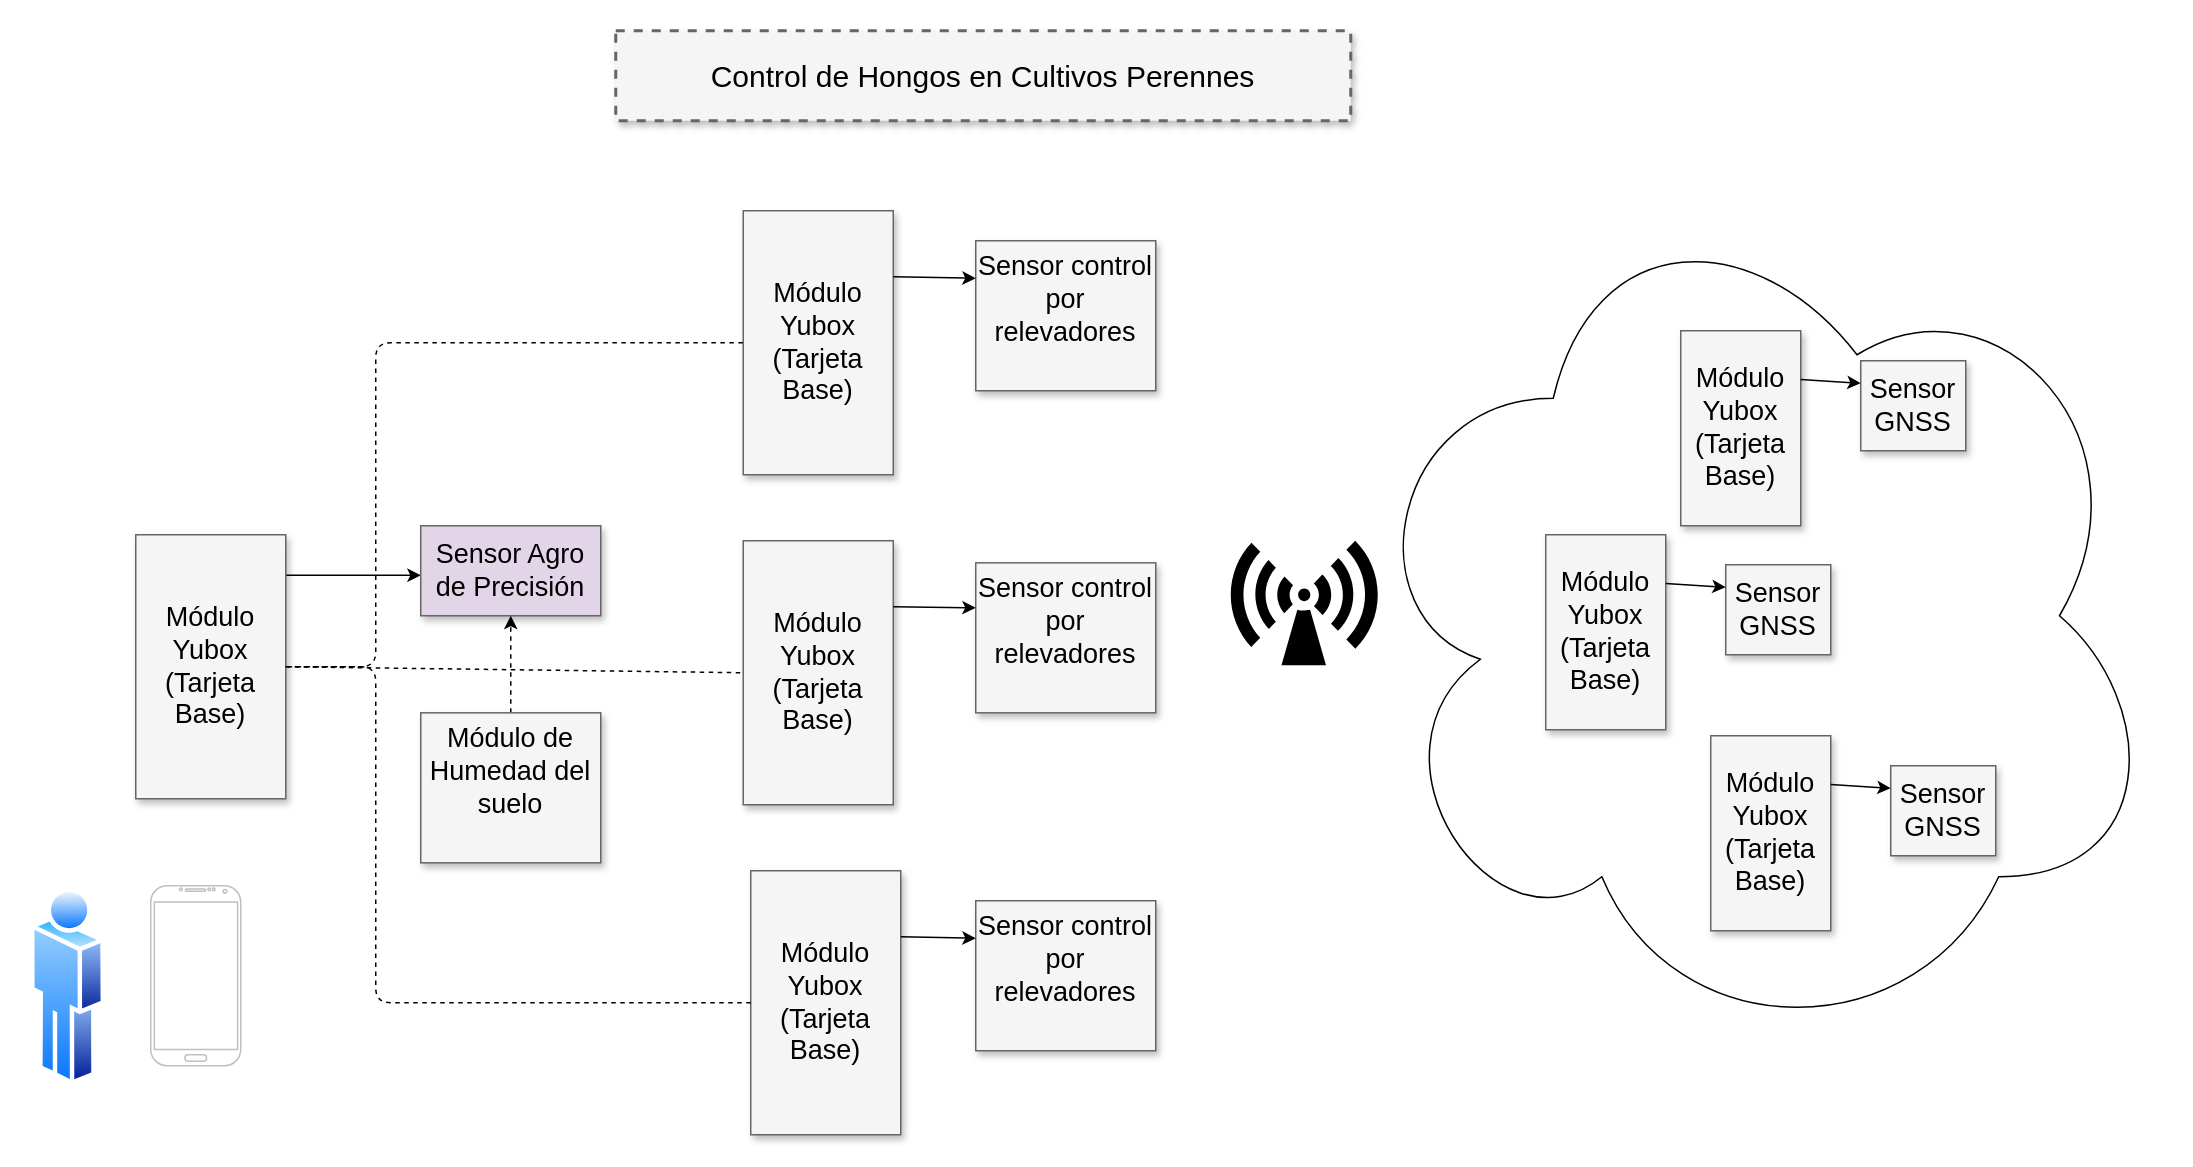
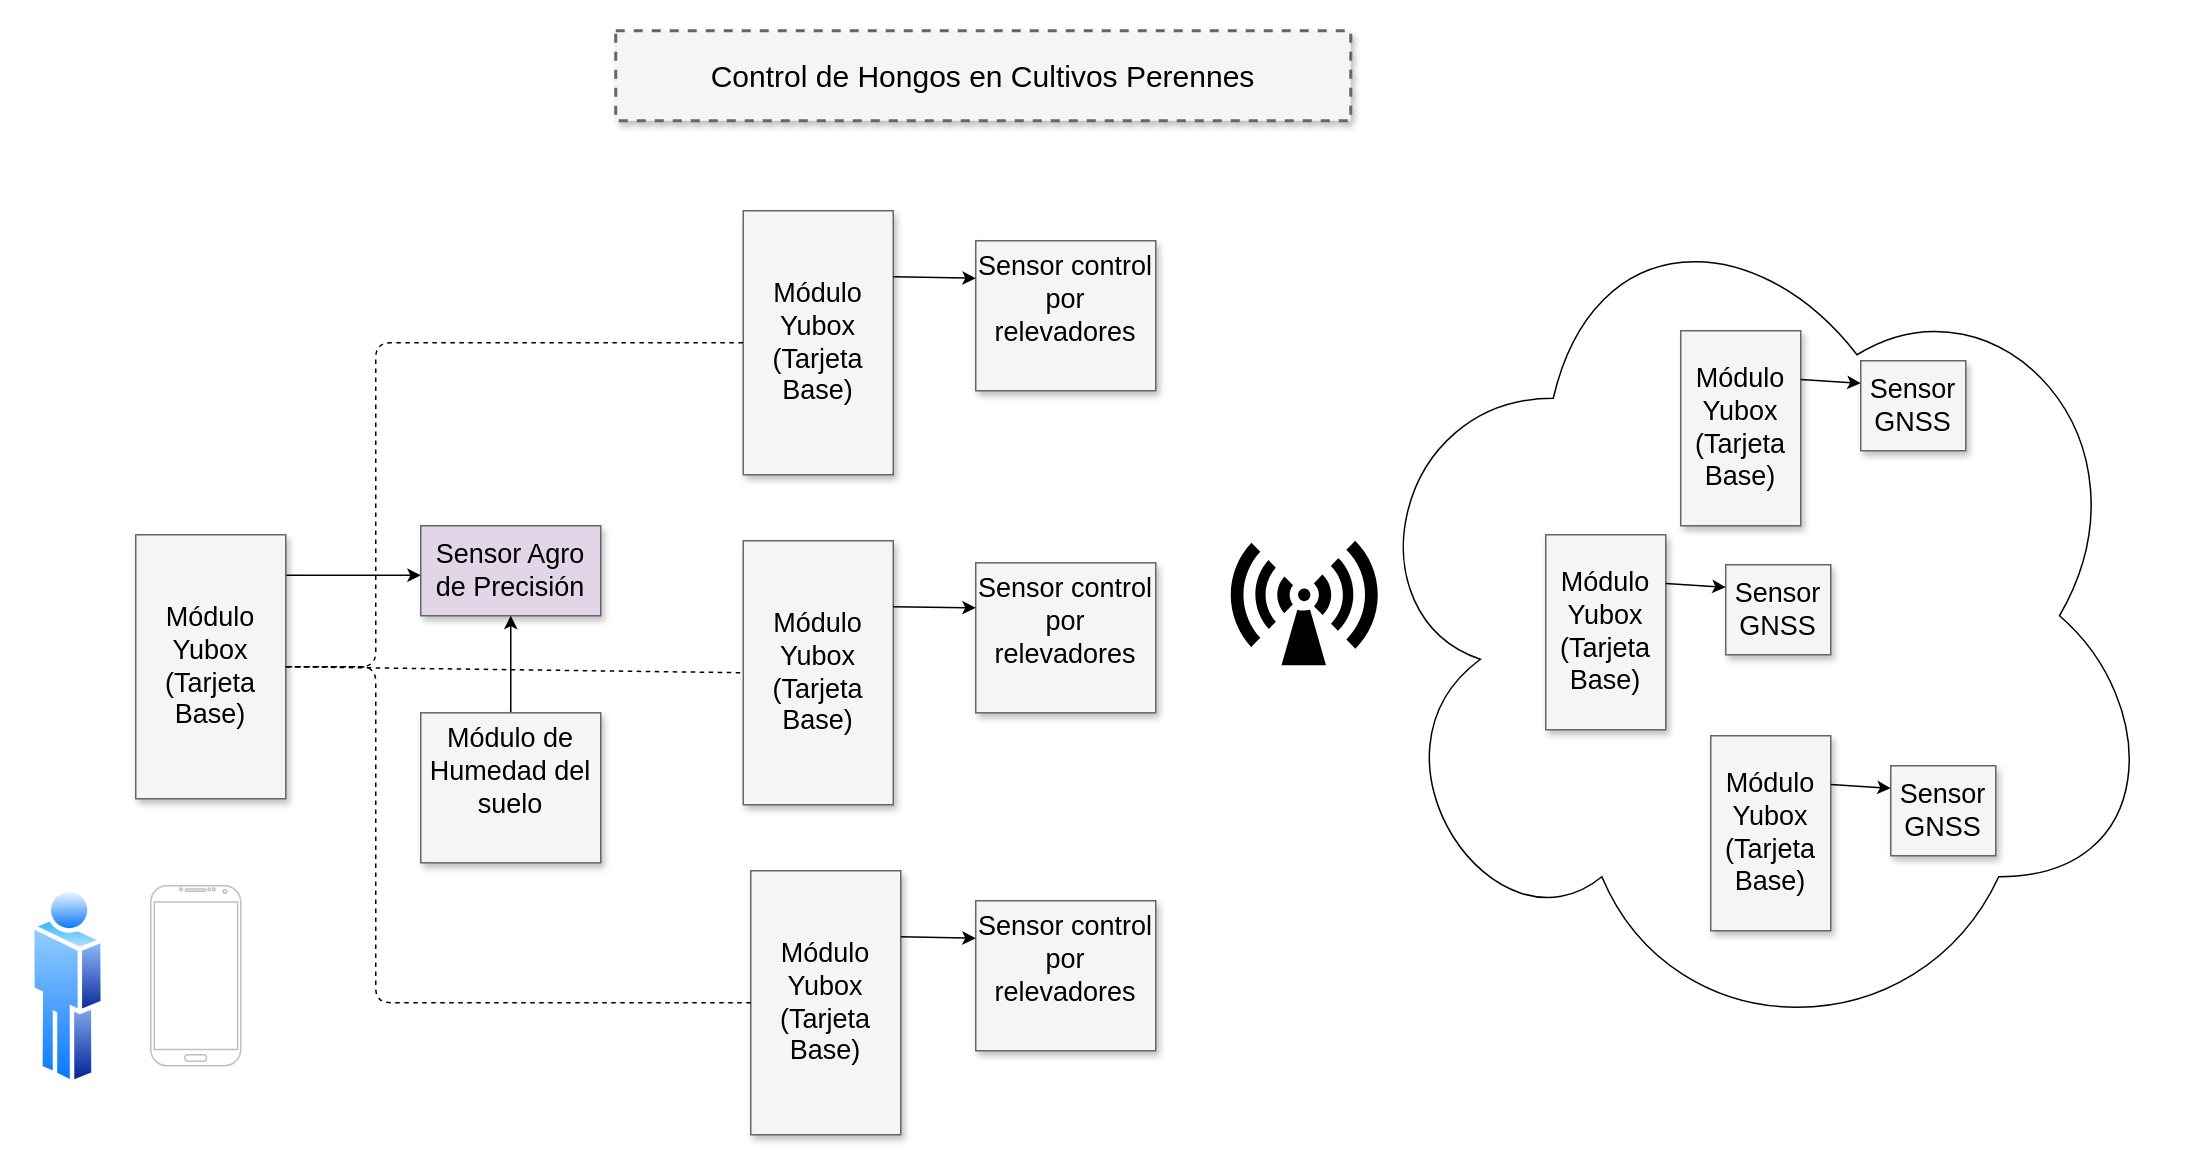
(511, 667) -> (511, 667)
